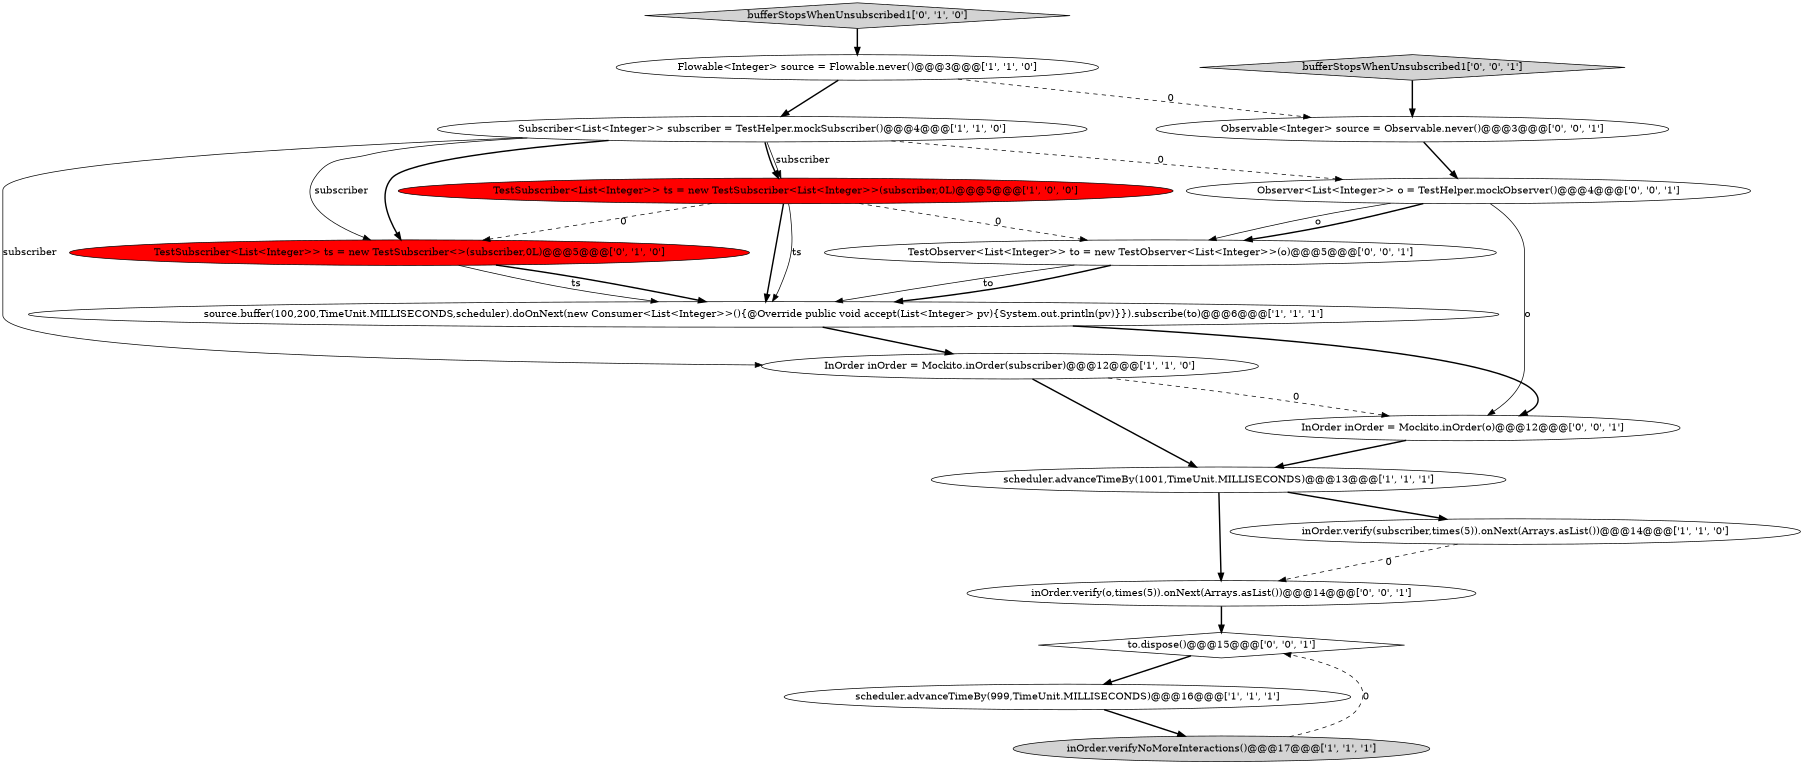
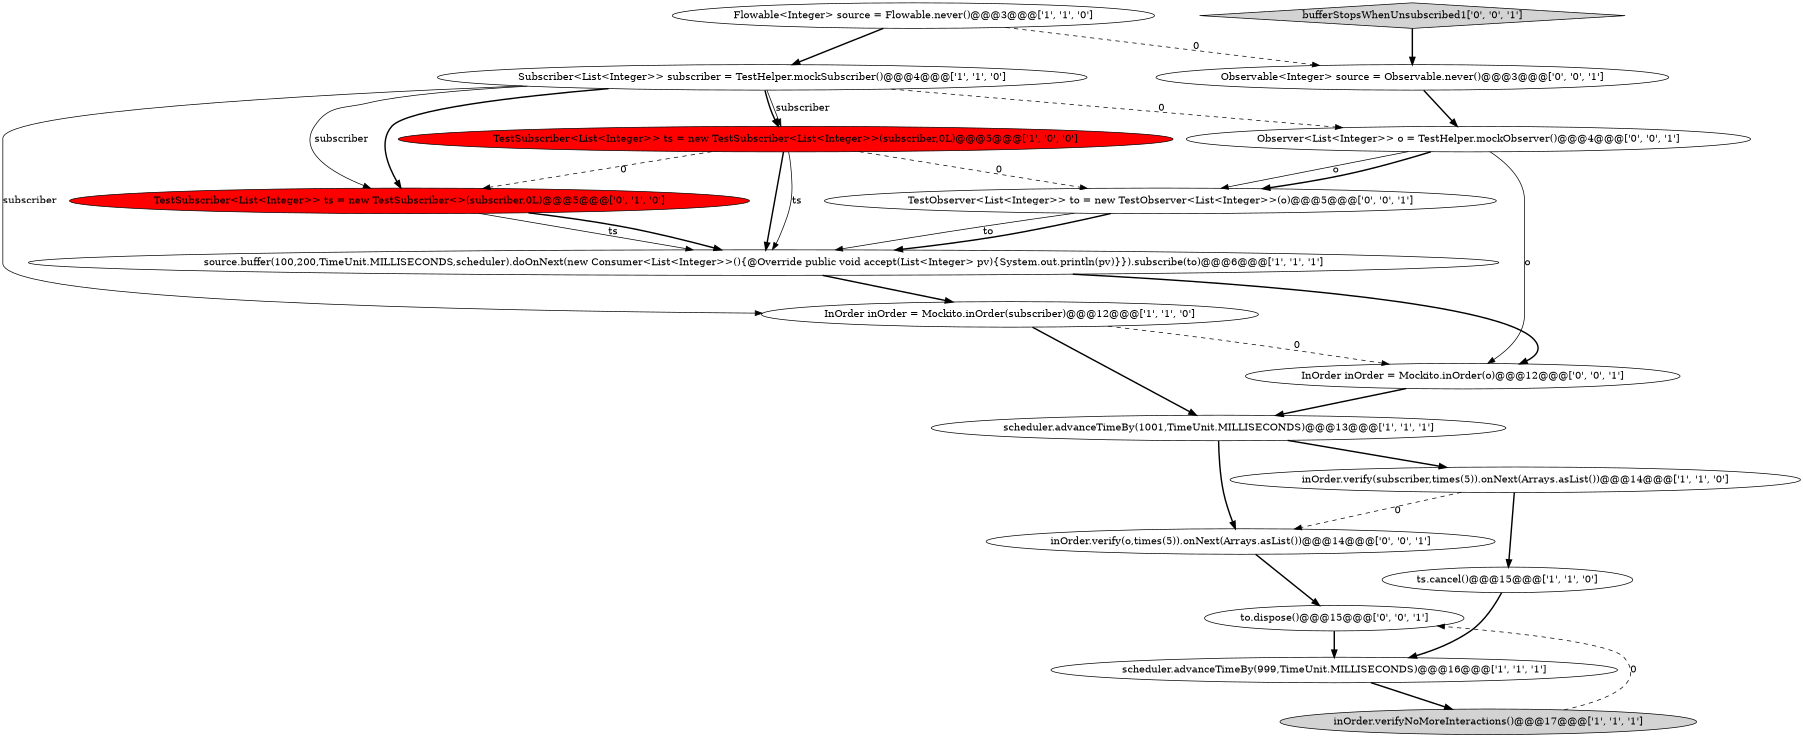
(857, 16) -> none
none -> (1507, 580)
(1221, 645) -> (1334, 618)
